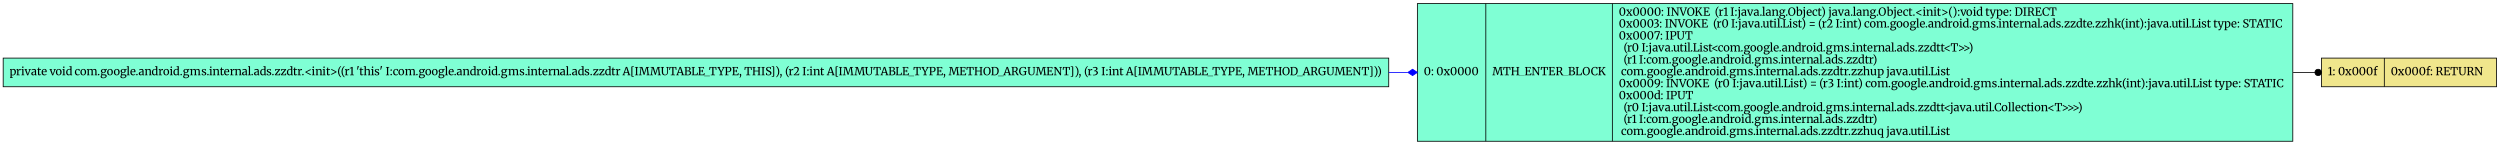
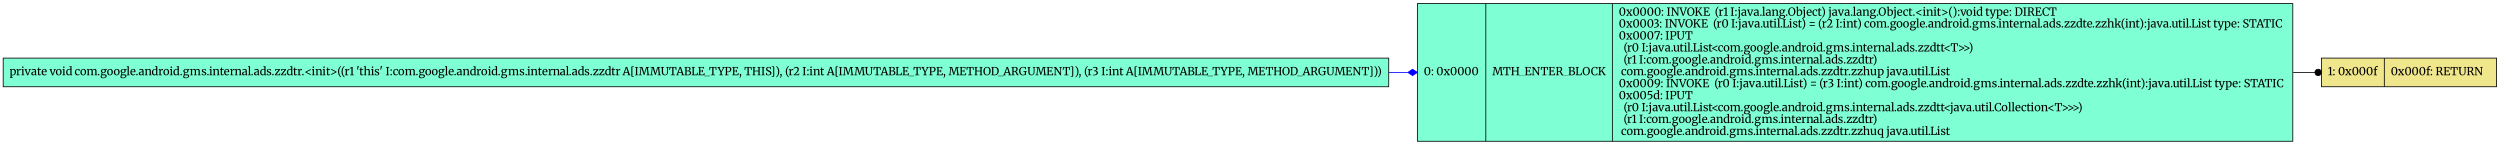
(1659, 96) -> (1659, 96)
